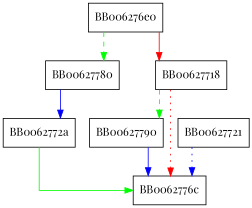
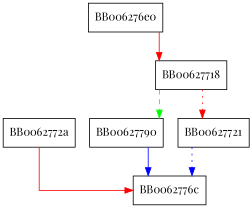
(82, 75) -> none
(171, 129) -> (202, 100)
(61, 190) -> (61, 190)
